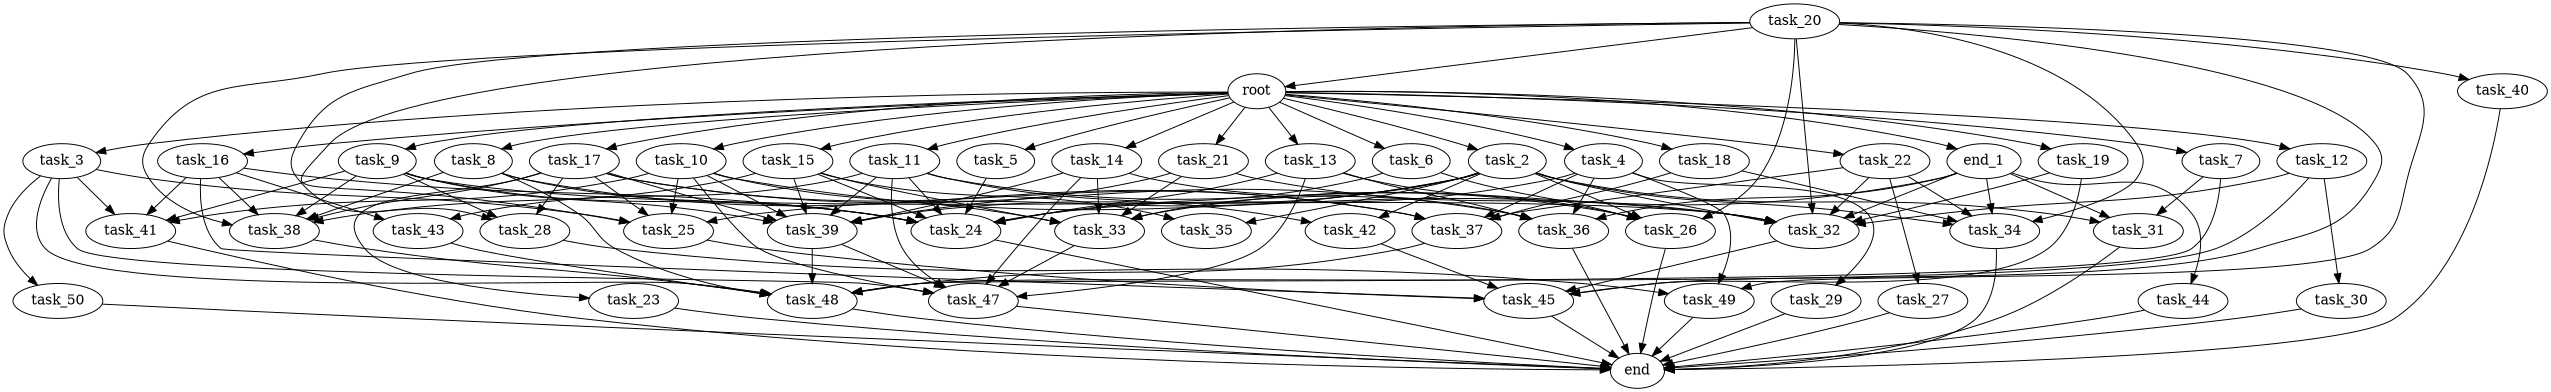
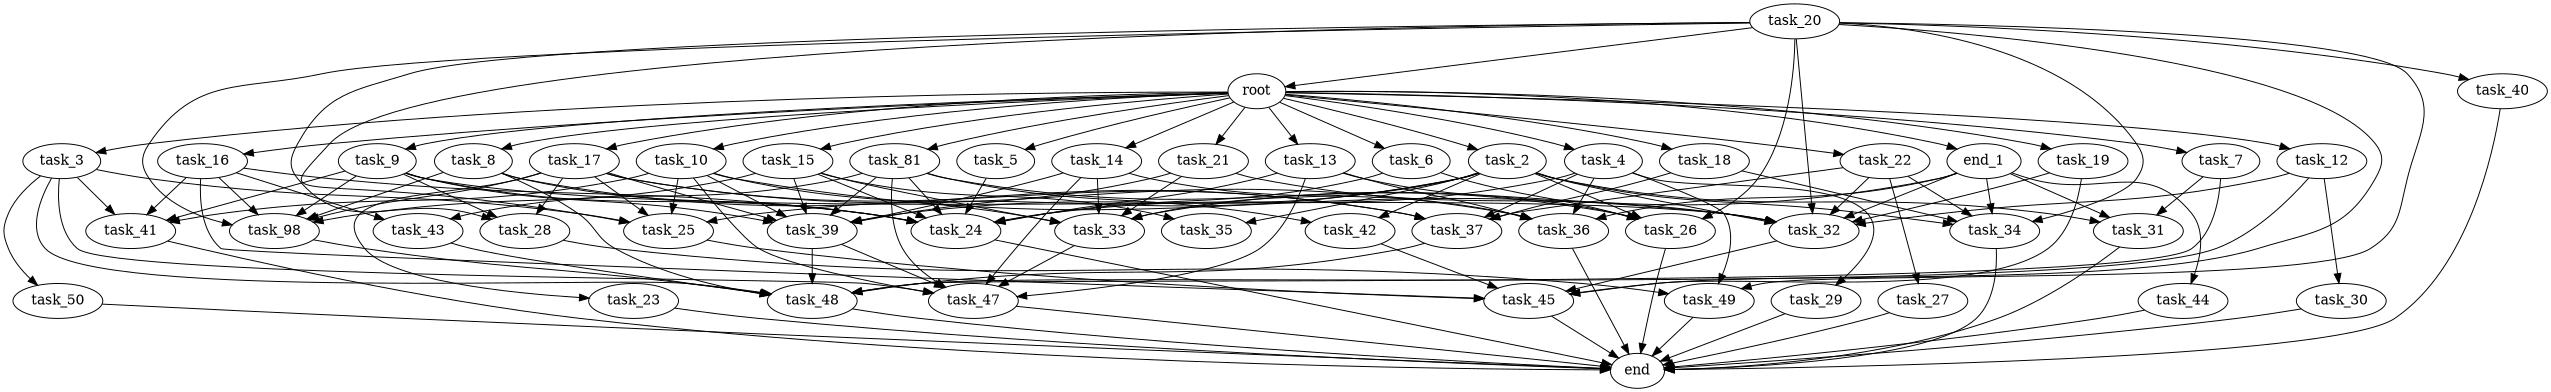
(895, 161) -> (895, 161)
(274, 231) -> (274, 231)
